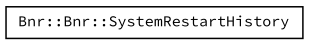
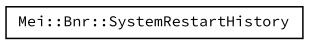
(154, 23) -> (154, 23)
